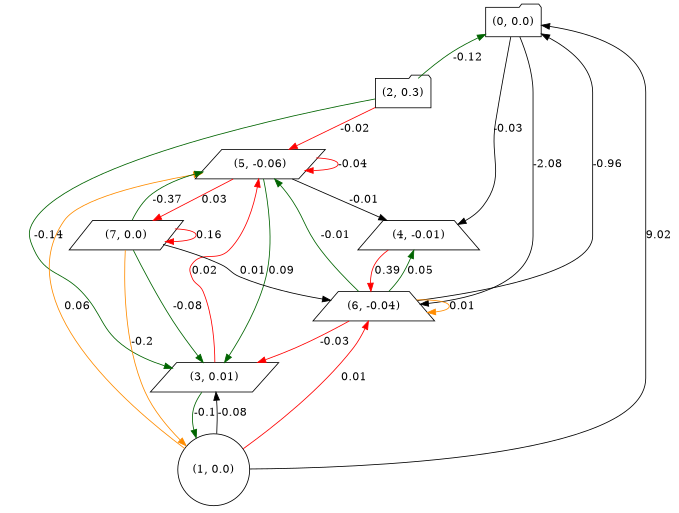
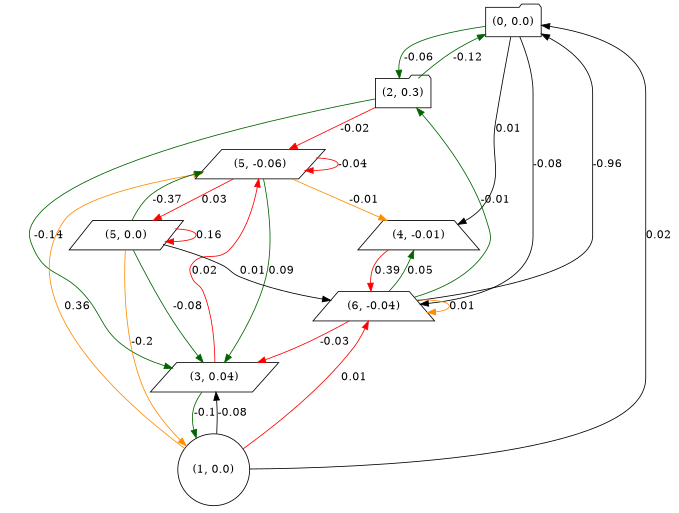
none -> (434, 37)
(509, 129) -> (509, 129)
(548, 164) -> (548, 164)
(336, 198) -> (336, 198)
(126, 235) -> (126, 235)
(659, 235) -> (659, 235)
(315, 242) -> (485, 218)
(77, 306) -> (77, 306)
(215, 377) -> (215, 377)
